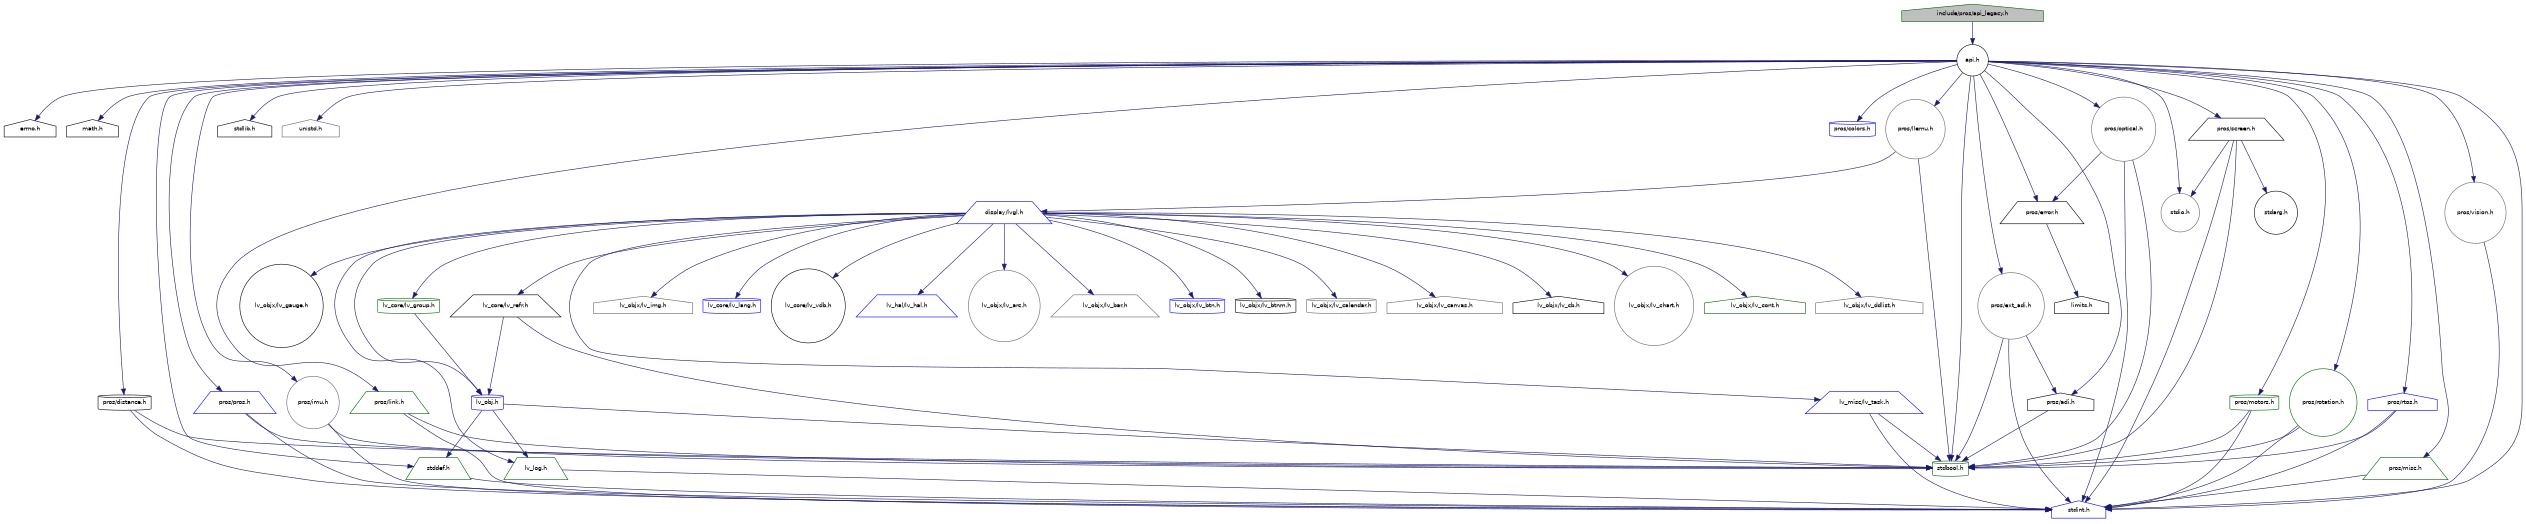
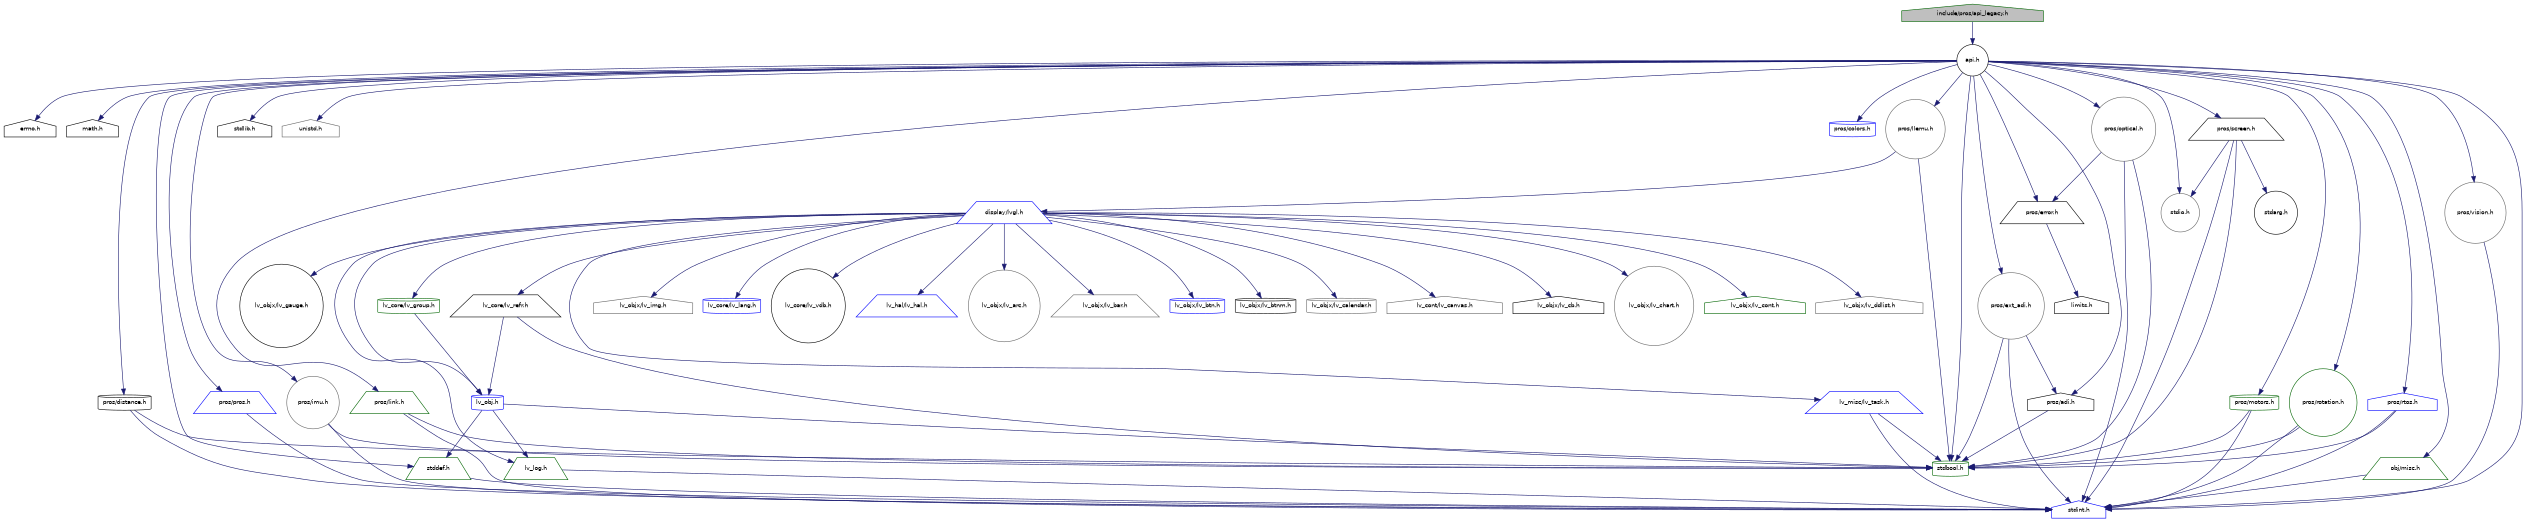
(1445, 306) -> (1445, 306)
(1082, 462) -> none
(2405, 469) -> (2405, 469)
